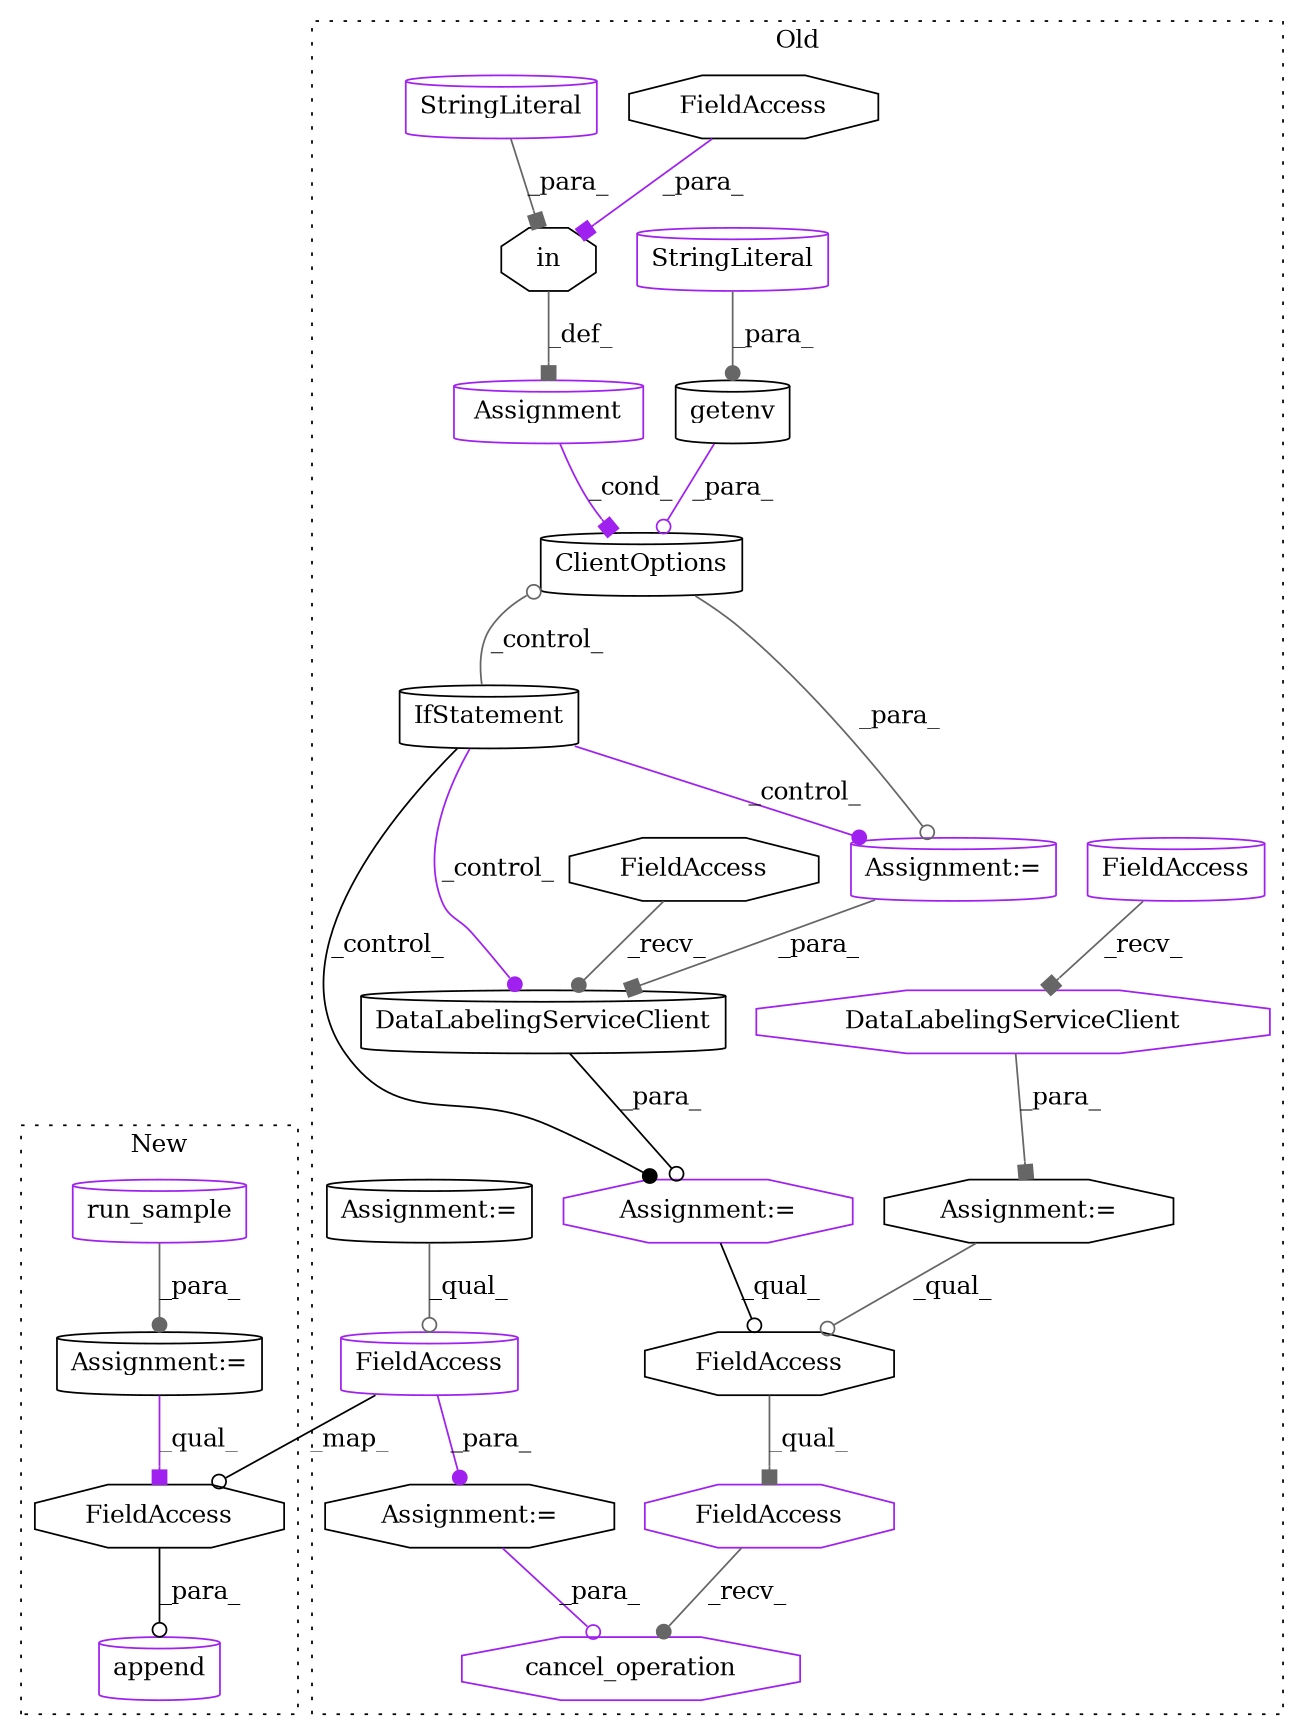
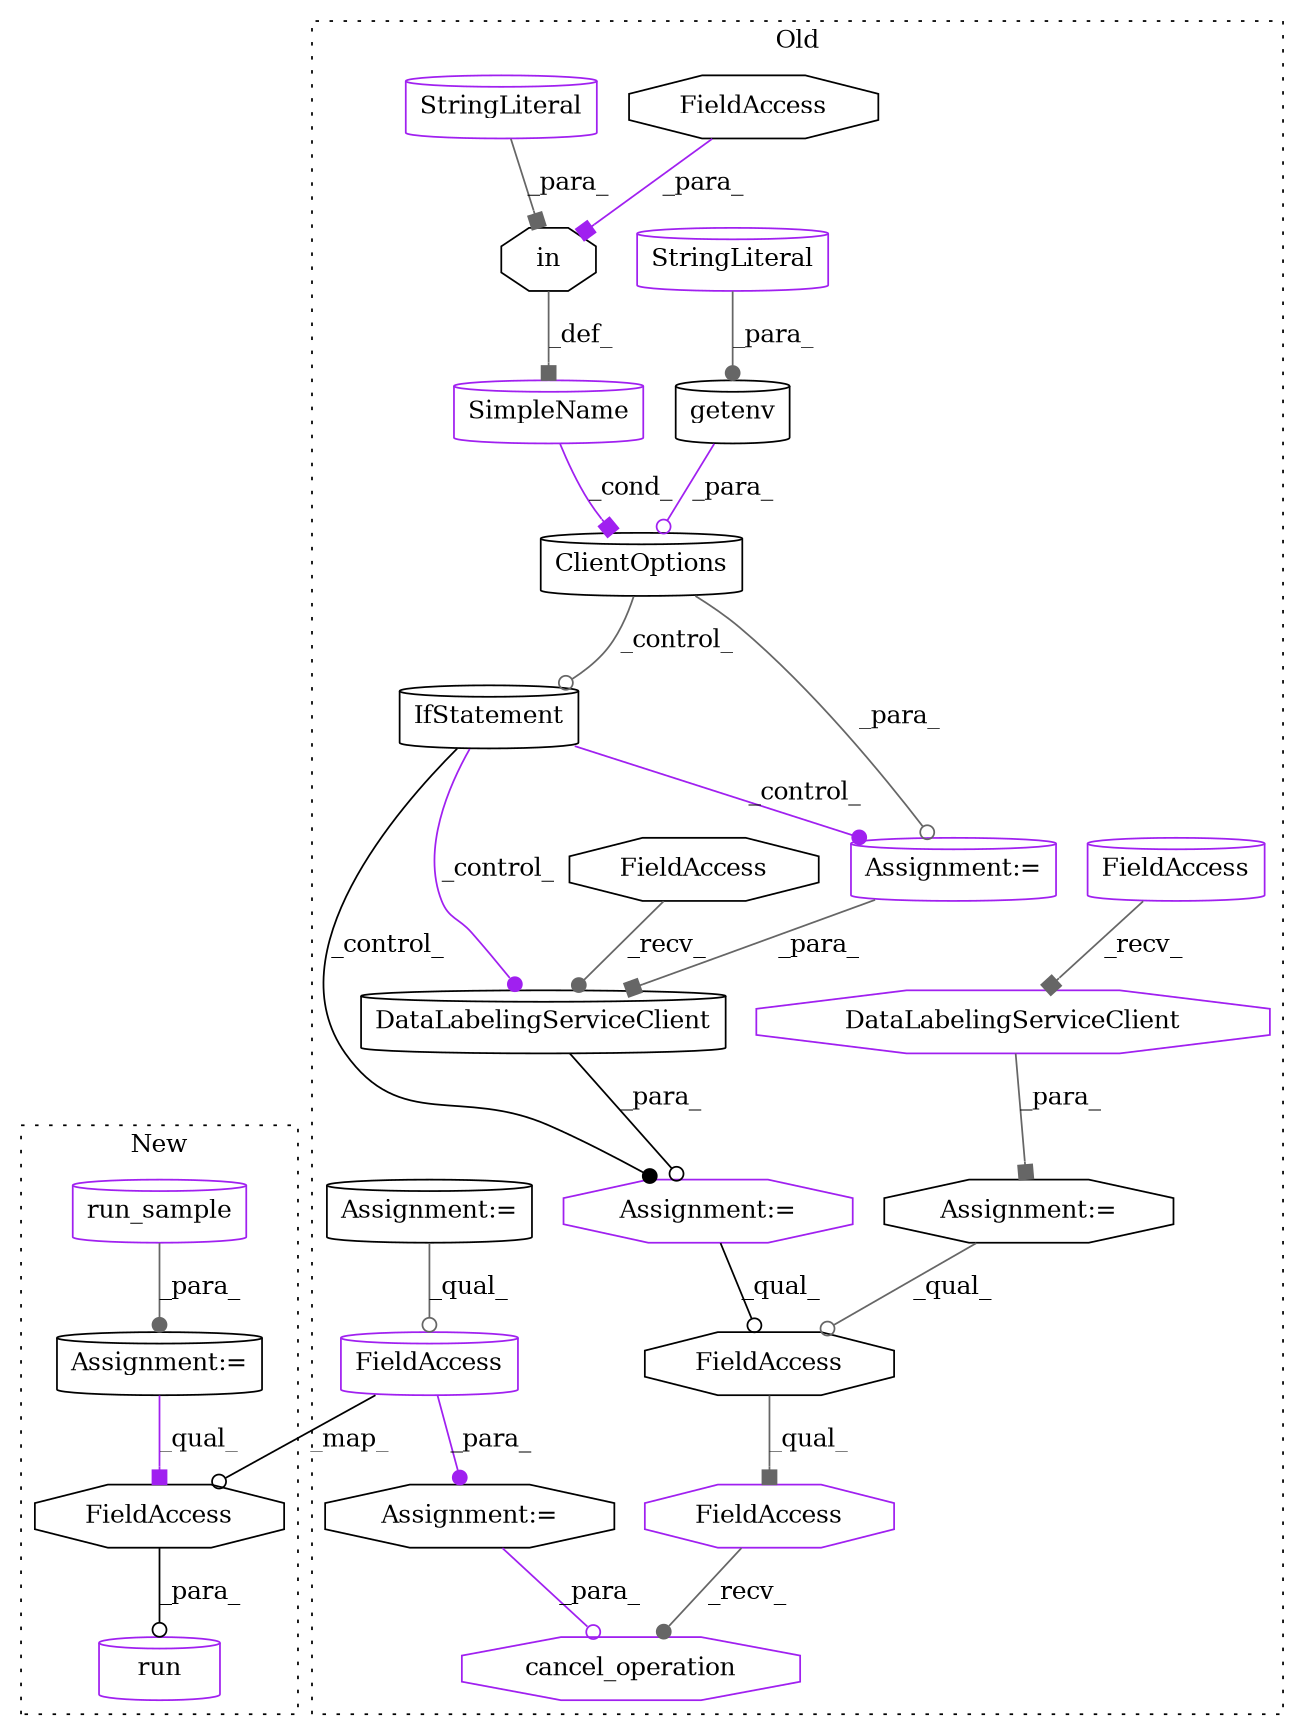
(549, 412) -> (549, 412)
(488, 632) -> (611, 644)
(160, 1669) -> (160, 1669)
